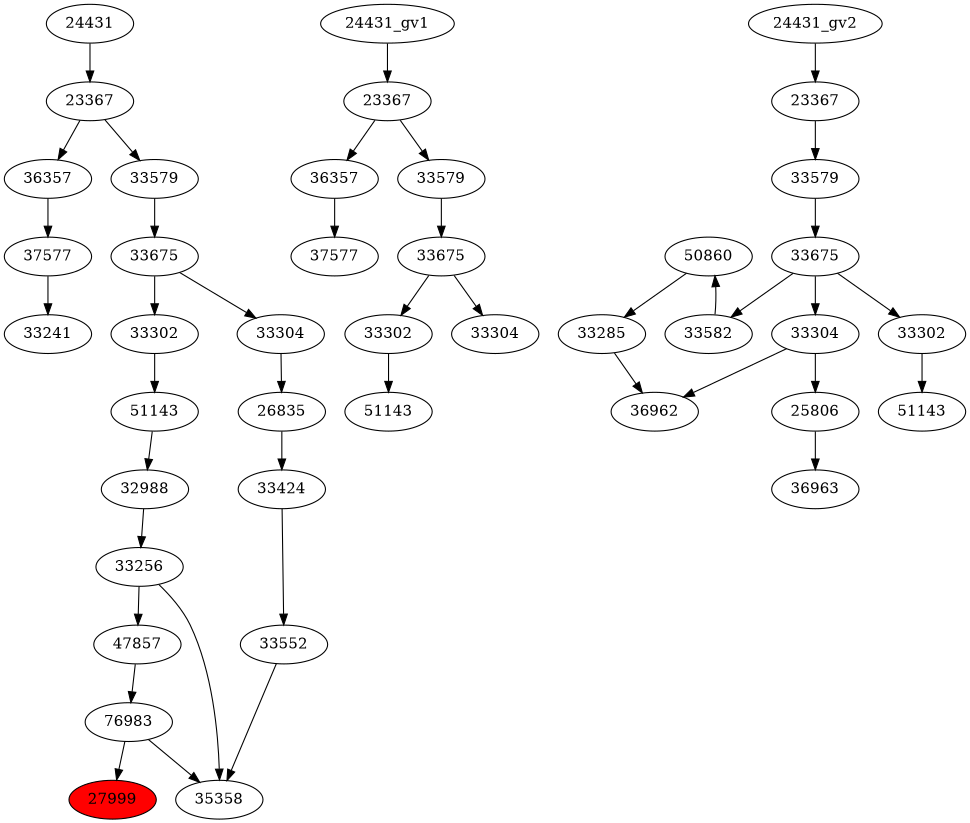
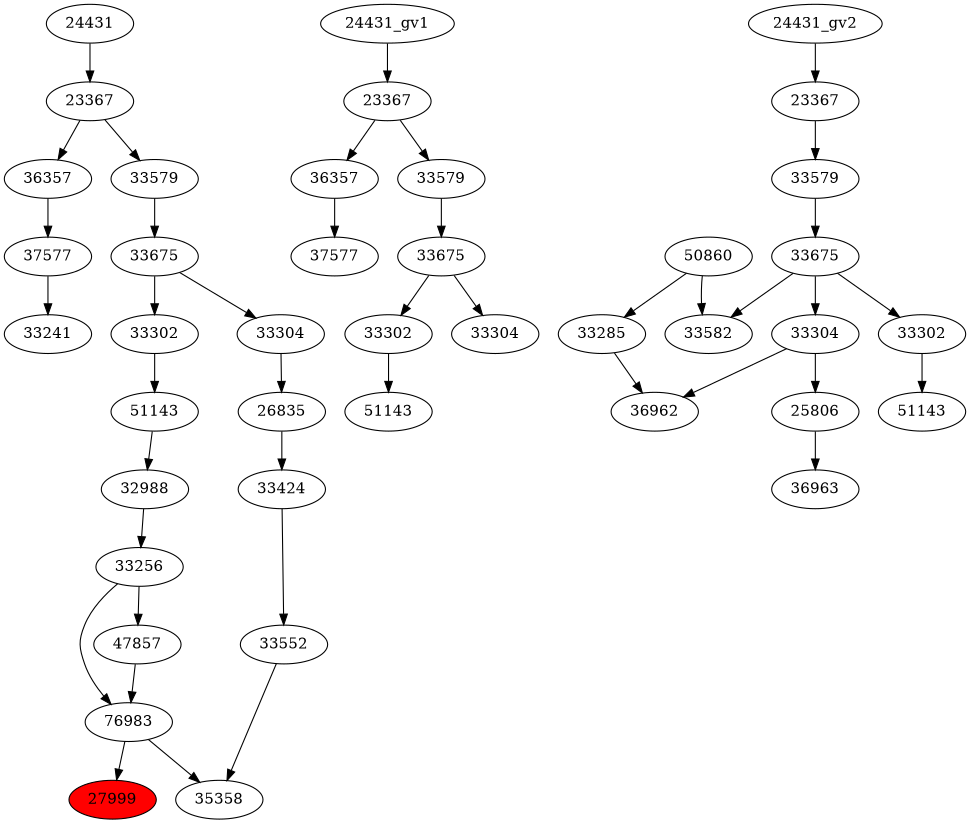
(716, 301) -> (701, 290)
(206, 670) -> (81, 637)
